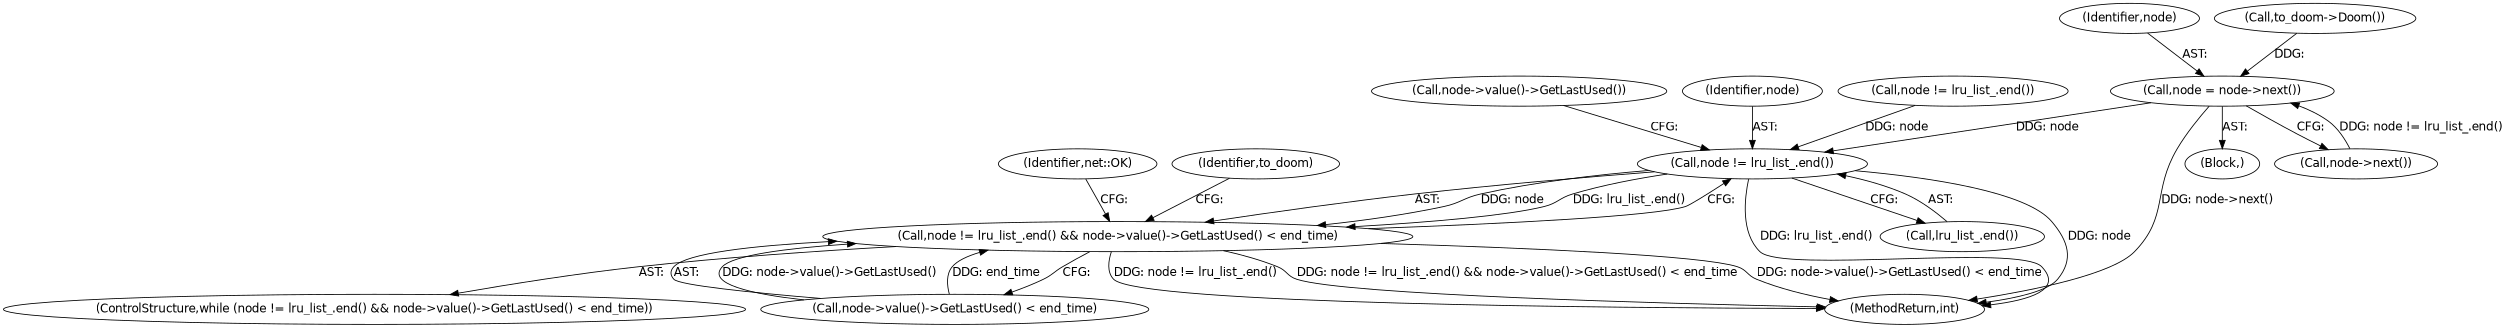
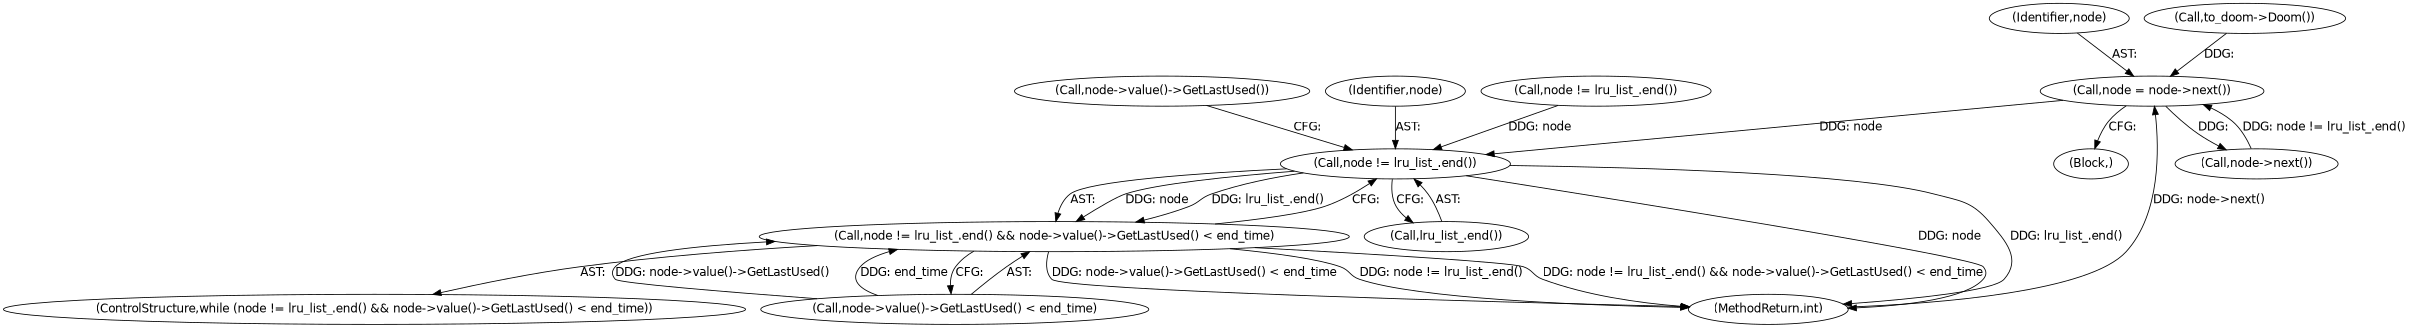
(2237, 128) -> (2124, 128)
(2313, 128) -> (2215, 128)
(1078, 164) -> none
(1256, 164) -> none
(2135, 251) -> (2062, 282)
